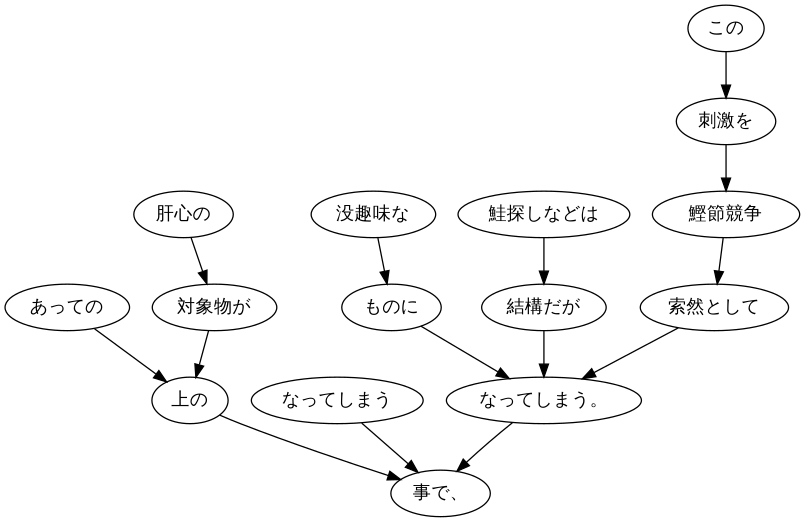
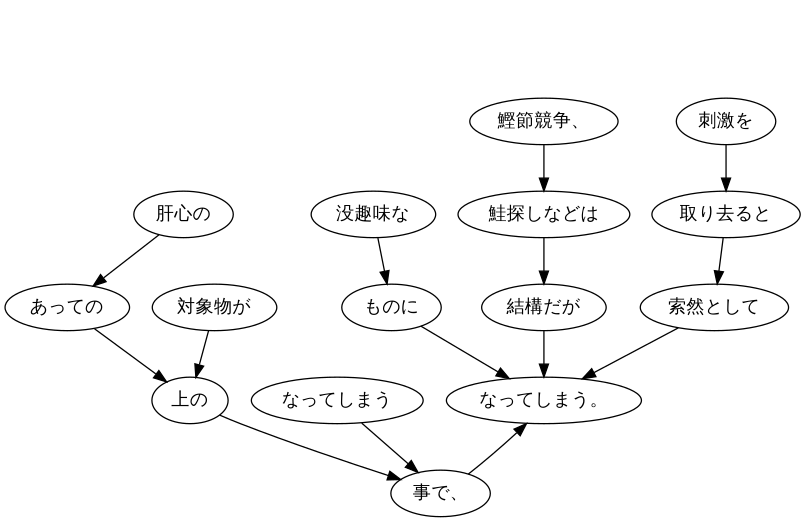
(726, 28) -> none
none -> (544, 121)
(726, 214) -> (726, 214)
(197, 255) -> (131, 256)
(489, 442) -> (493, 454)
